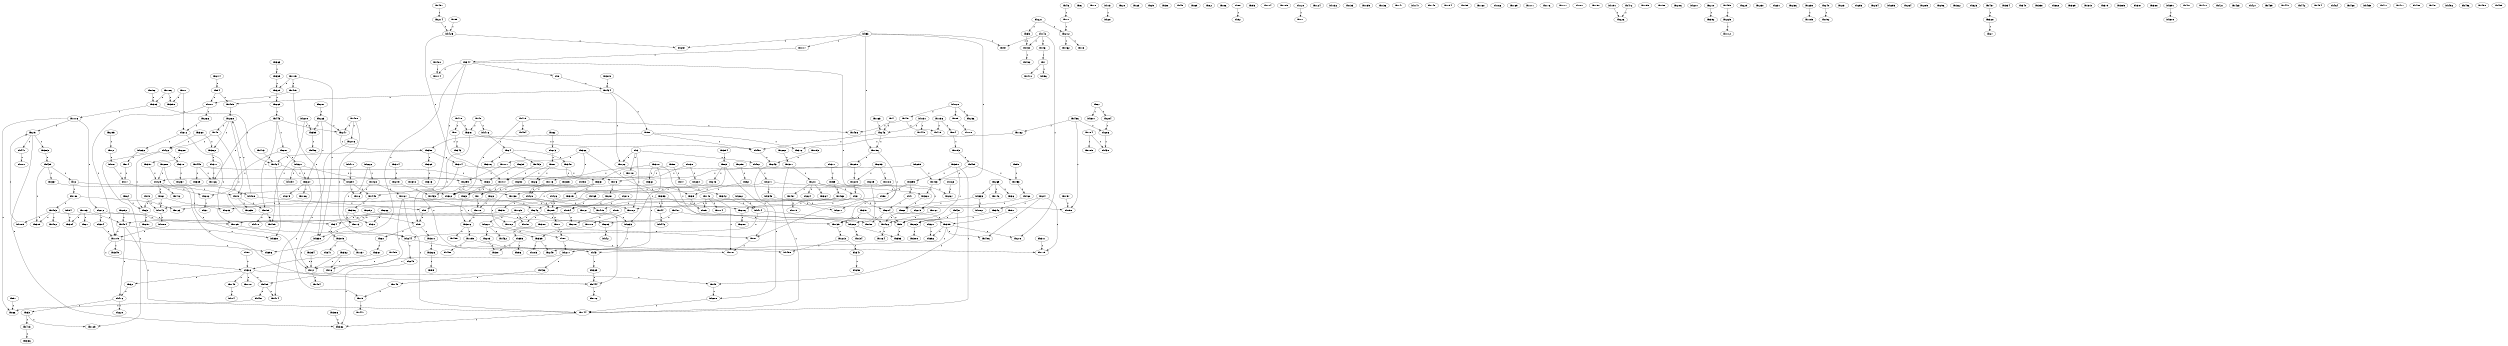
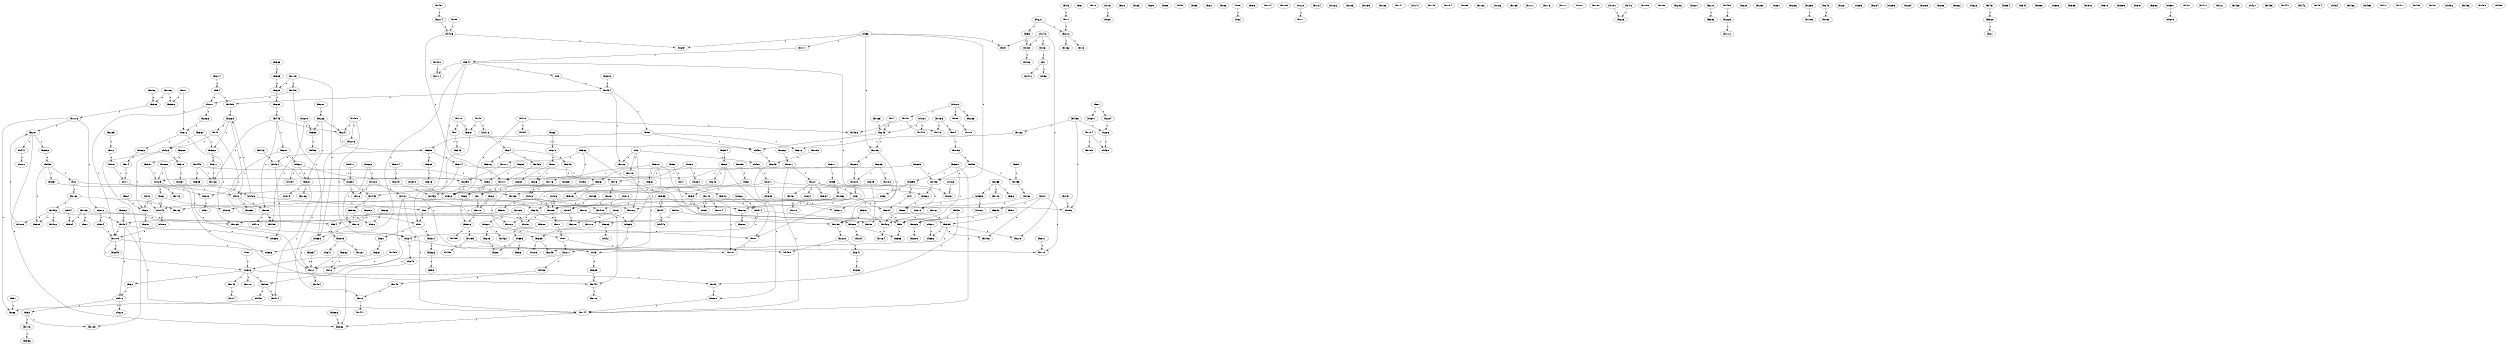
(228, 114) -> none
